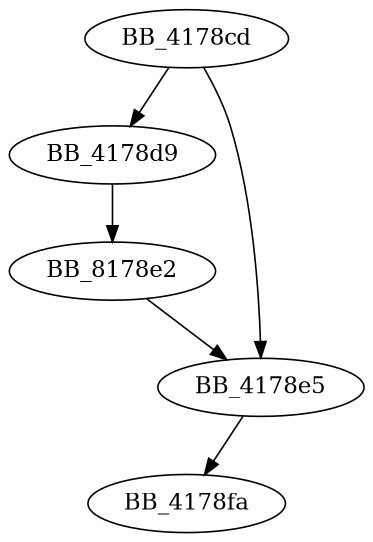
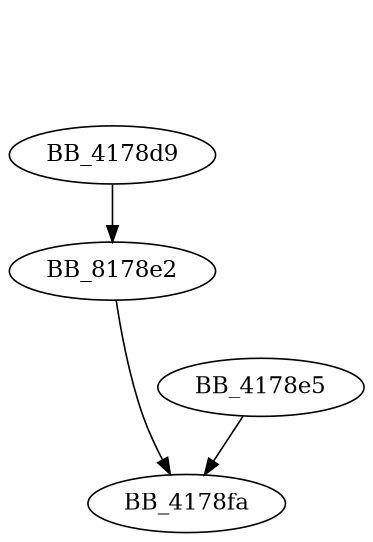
(187, 39) -> none
(180, 324) -> (133, 382)
